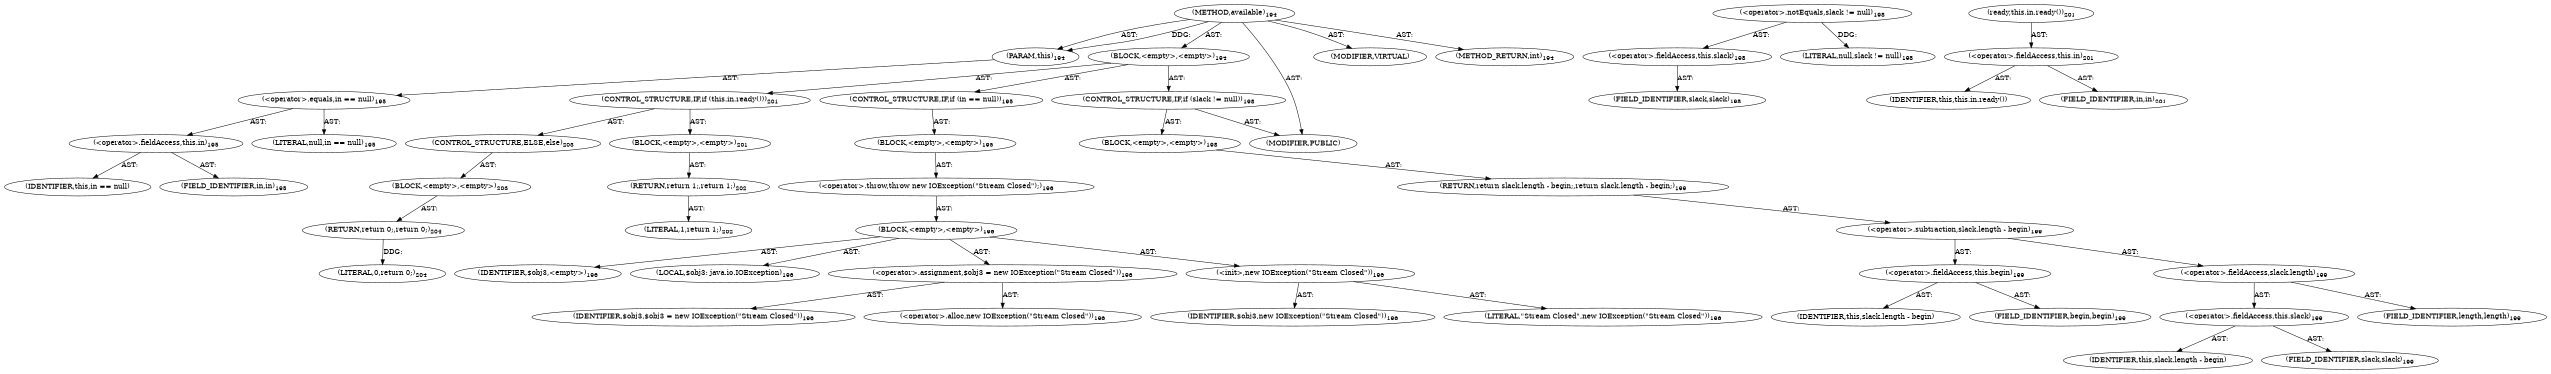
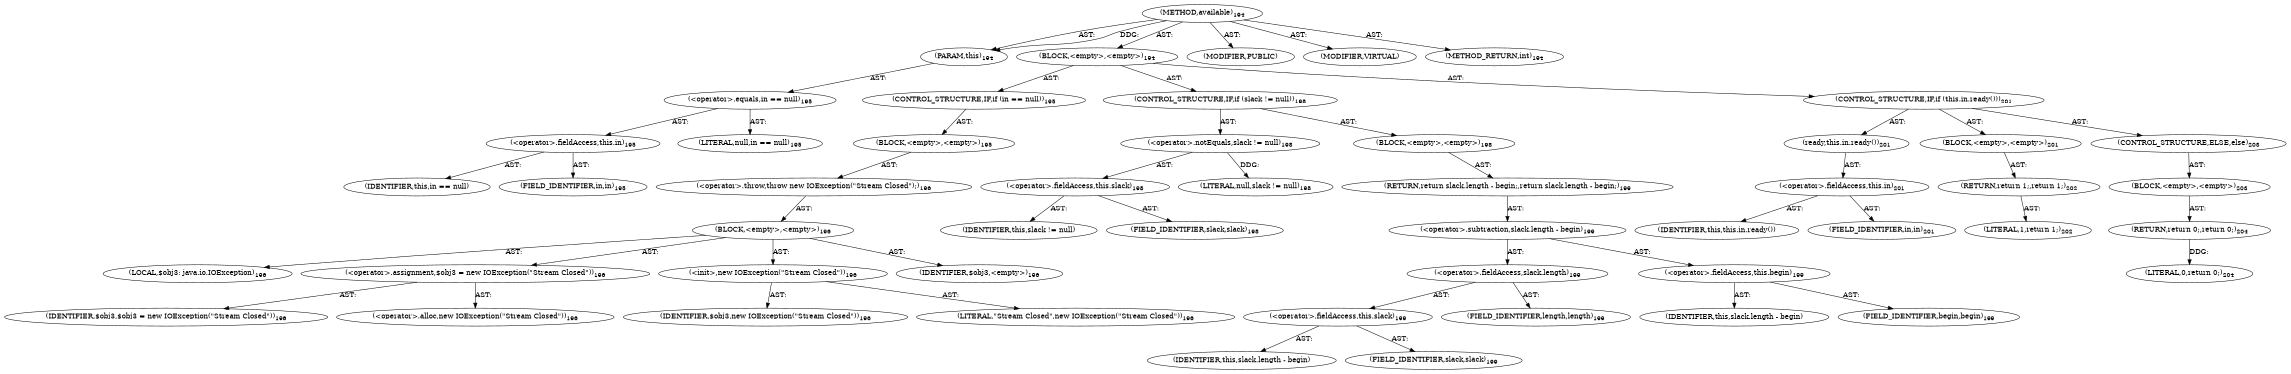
none -> (1887, 121)
(1235, 122) -> (1220, 119)
none -> (1019, 230)
